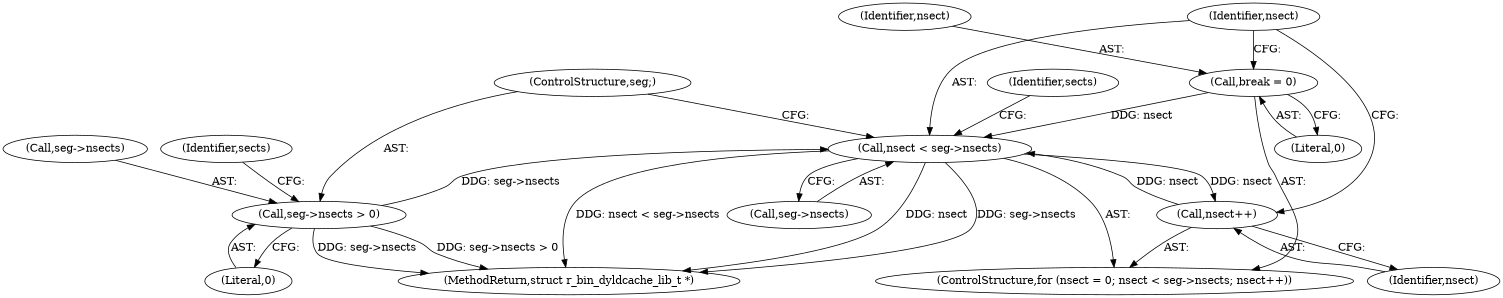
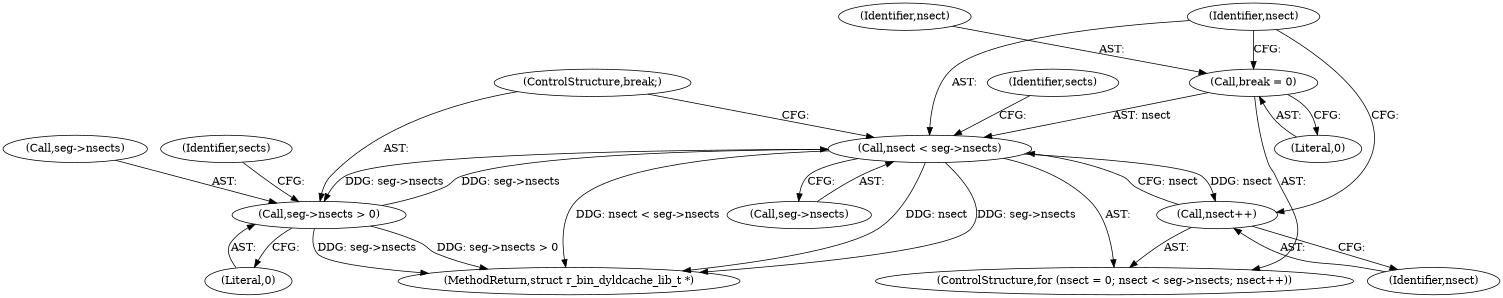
(593, 83) -> (593, 83)
(1142, 116) -> (1142, 116)
none -> (573, 153)
(1168, 182) -> (1168, 182)
